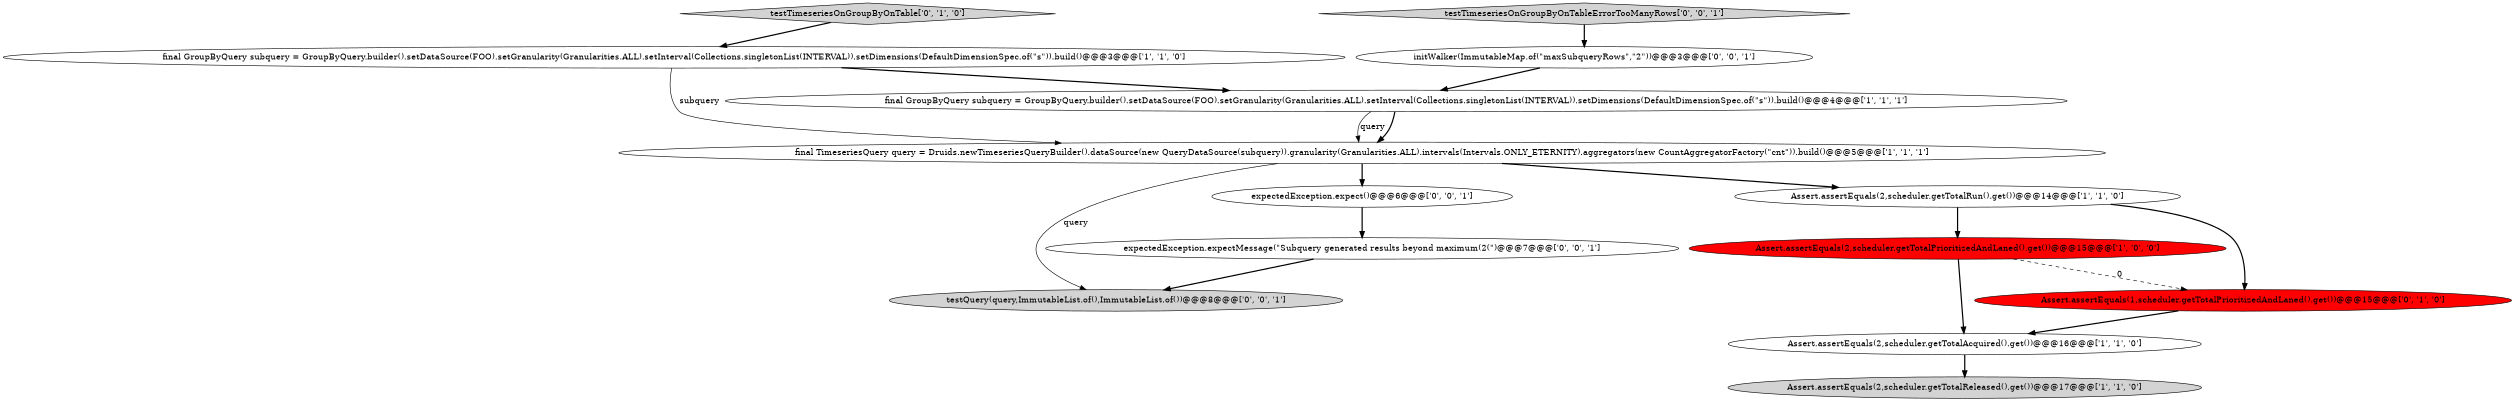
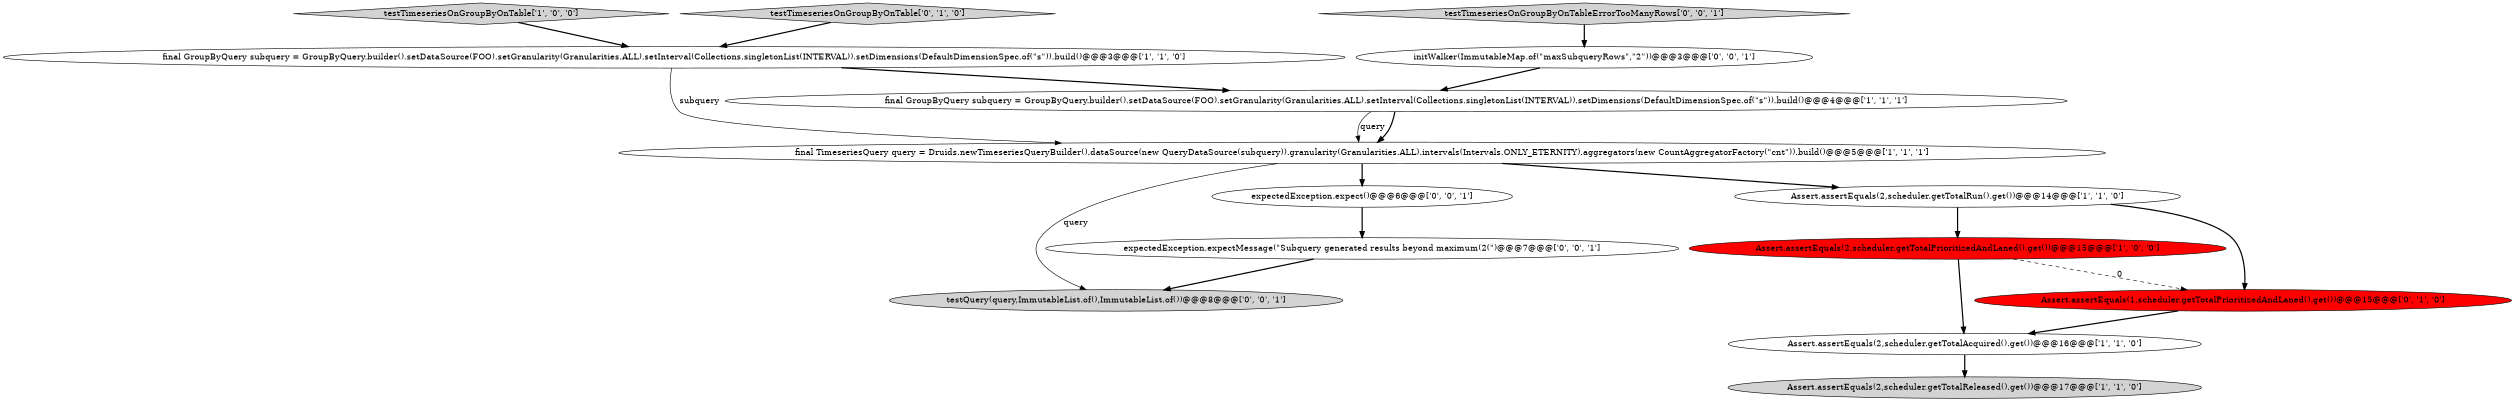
none -> (481, 14)
